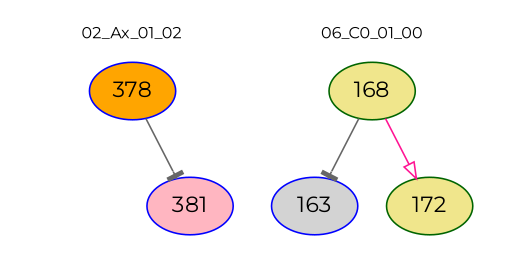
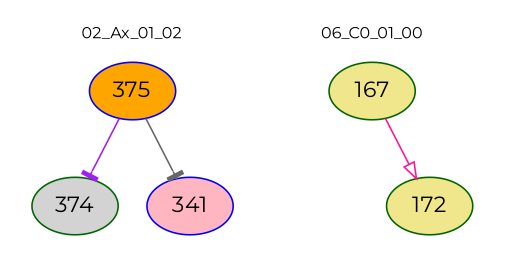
(133, 91) -> (133, 91)
(372, 91) -> (372, 91)
none -> (75, 206)
(190, 206) -> (190, 206)
(315, 206) -> none
